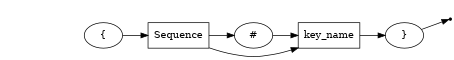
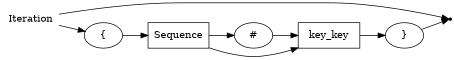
none -> (31, 19)
(329, 35) -> (329, 35)
